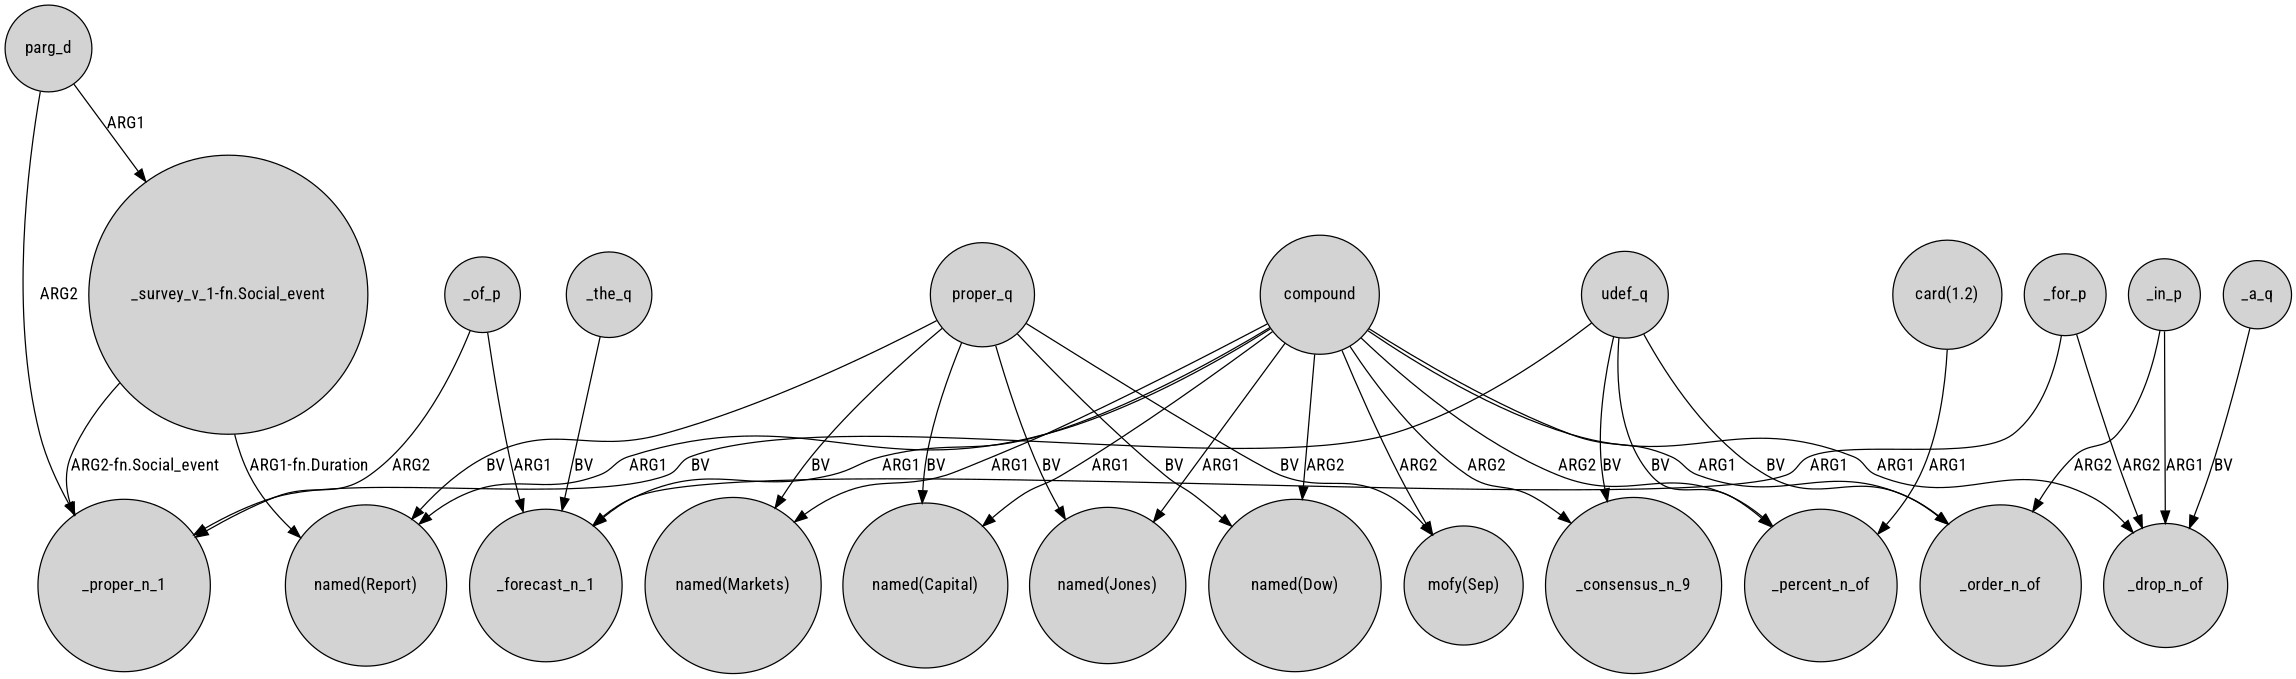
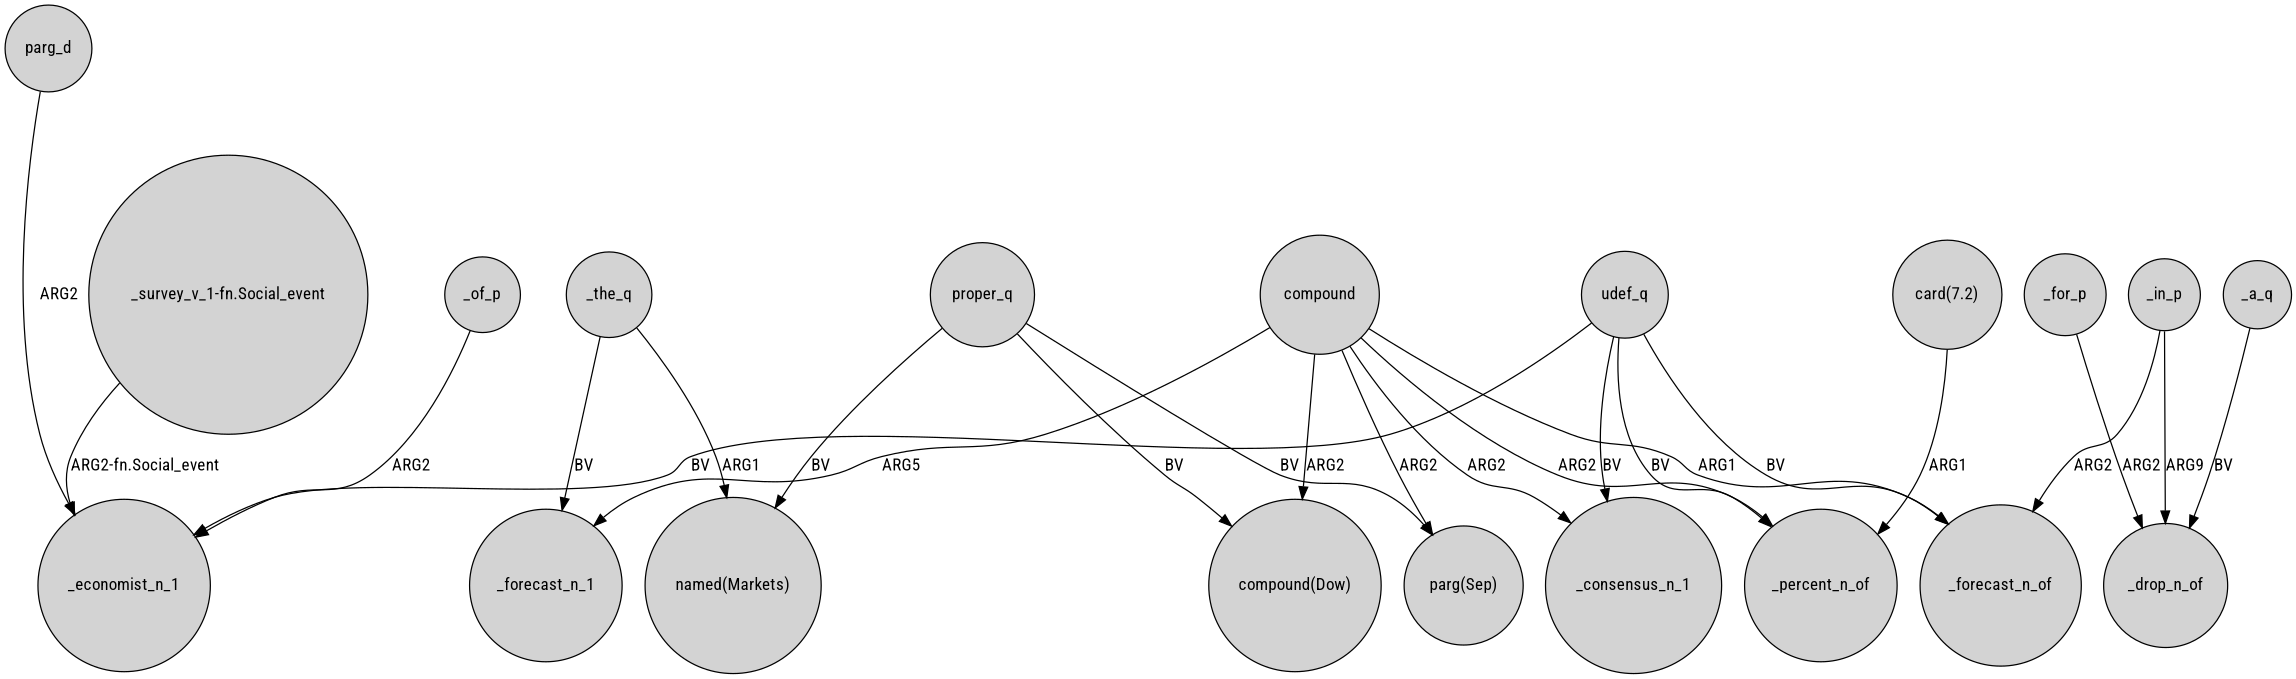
(106, 128) -> none
(1947, 295) -> (1947, 295)
(501, 417) -> none
(1744, 439) -> none
(1007, 451) -> (689, 402)
(901, 466) -> (901, 466)
(2185, 466) -> (2185, 466)
(1443, 488) -> none
(124, 585) -> (124, 585)
(366, 585) -> none
(925, 585) -> none
(1108, 585) -> none
(1295, 585) -> (1295, 585)
(1464, 585) -> (1464, 585)
(1634, 585) -> (1634, 585)
(2001, 585) -> (2001, 585)
